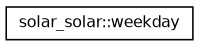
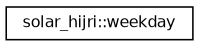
(100, 23) -> (100, 23)
